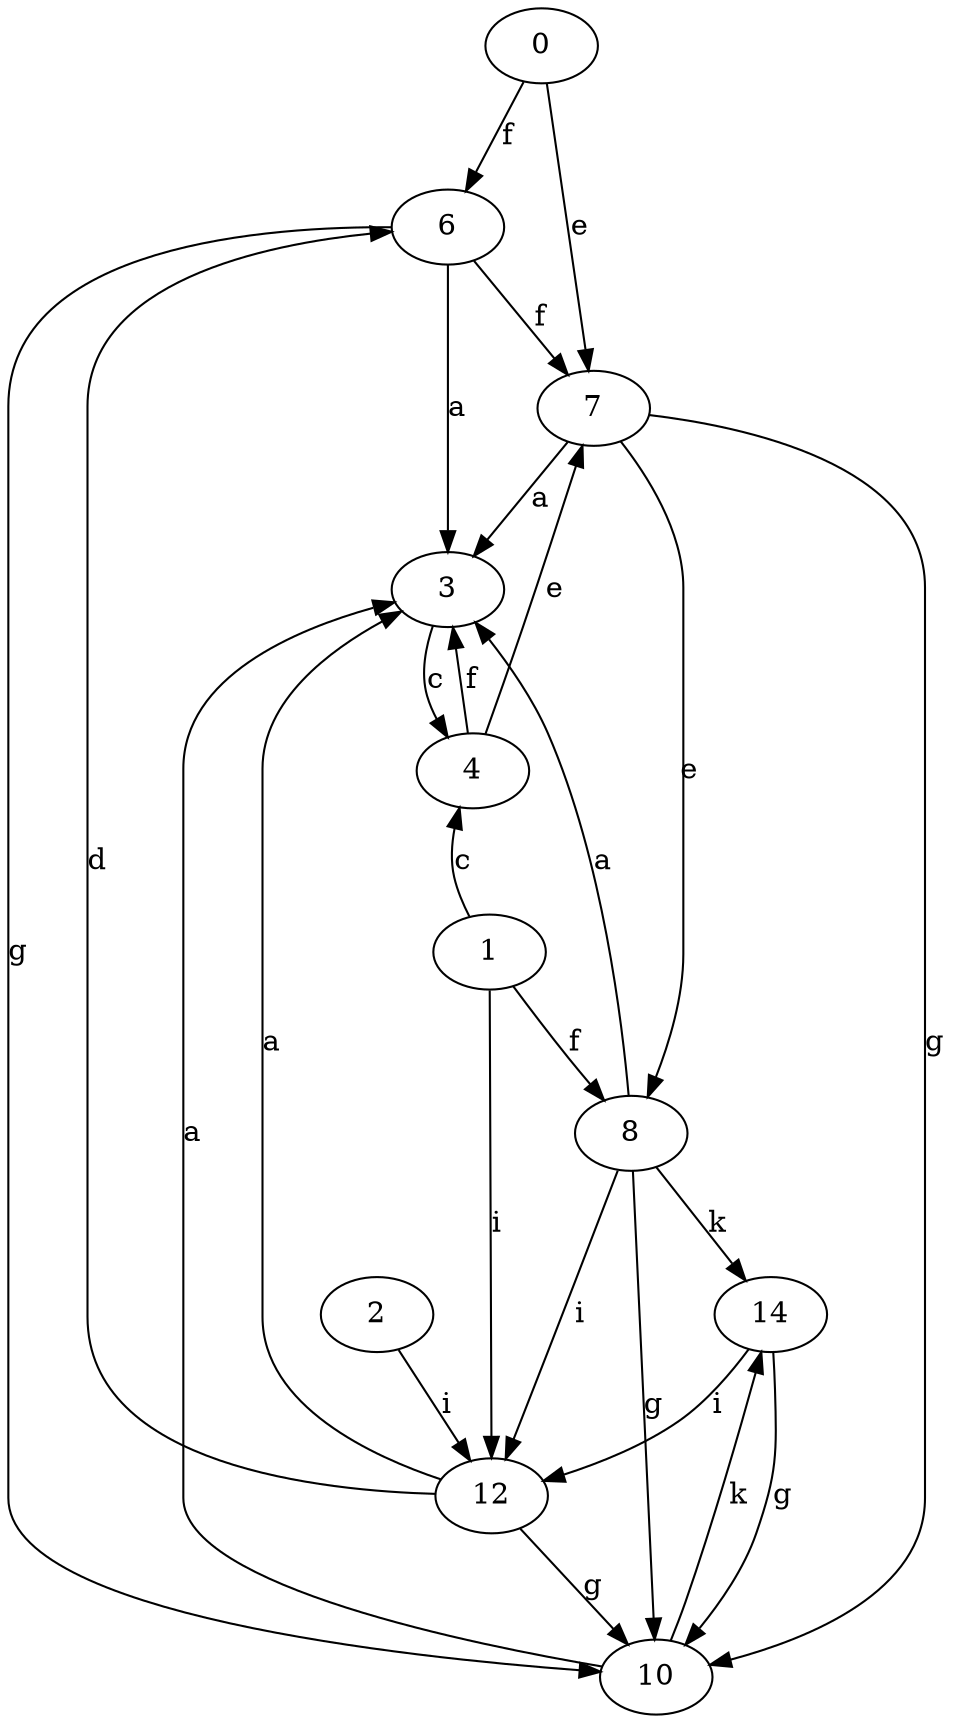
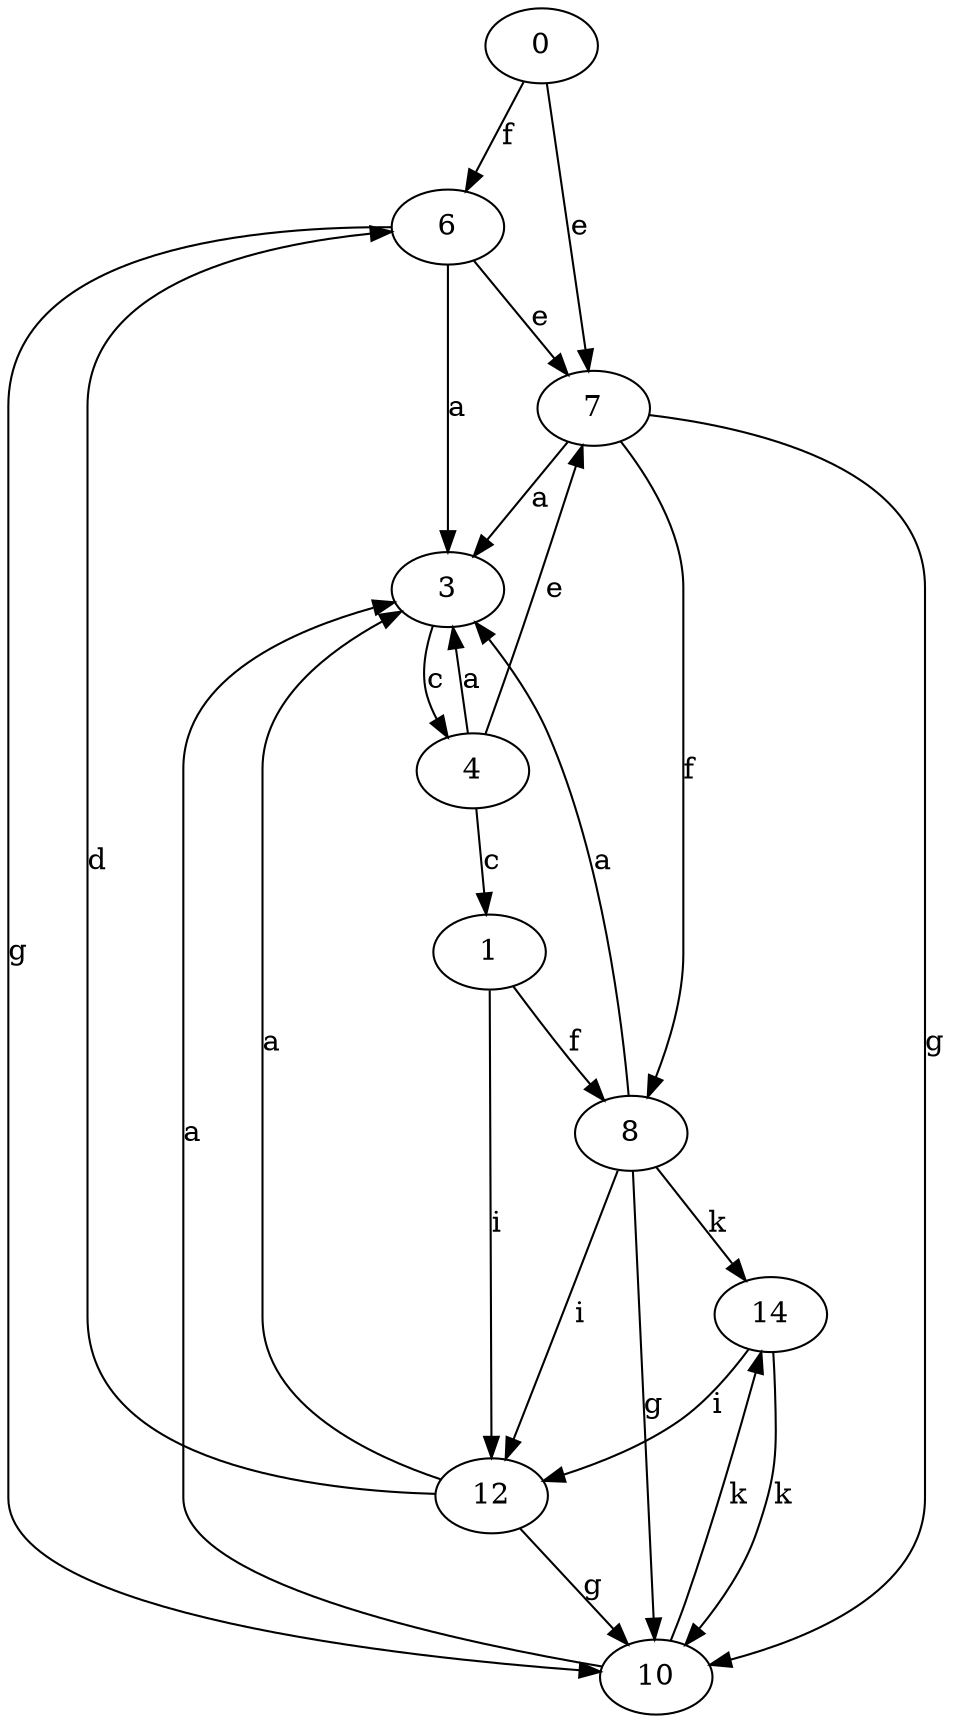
(541, 318) -> (541, 318)
(472, 680) -> (472, 680)
(690, 771) -> (690, 771)
(454, 874) -> (480, 851)
(377, 1315) -> none
(783, 1496) -> (783, 1496)
